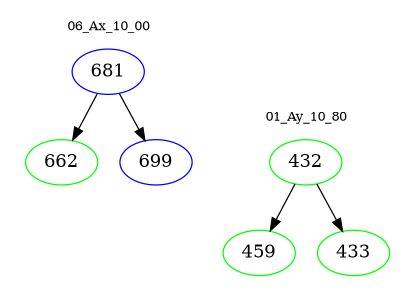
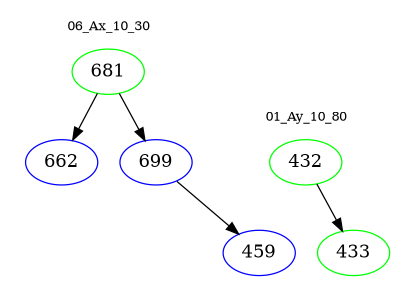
(109, 27) -> (109, 27)
(108, 72) -> (108, 72)
(62, 162) -> (62, 162)
(286, 202) -> (203, 204)
(259, 253) -> (259, 253)
